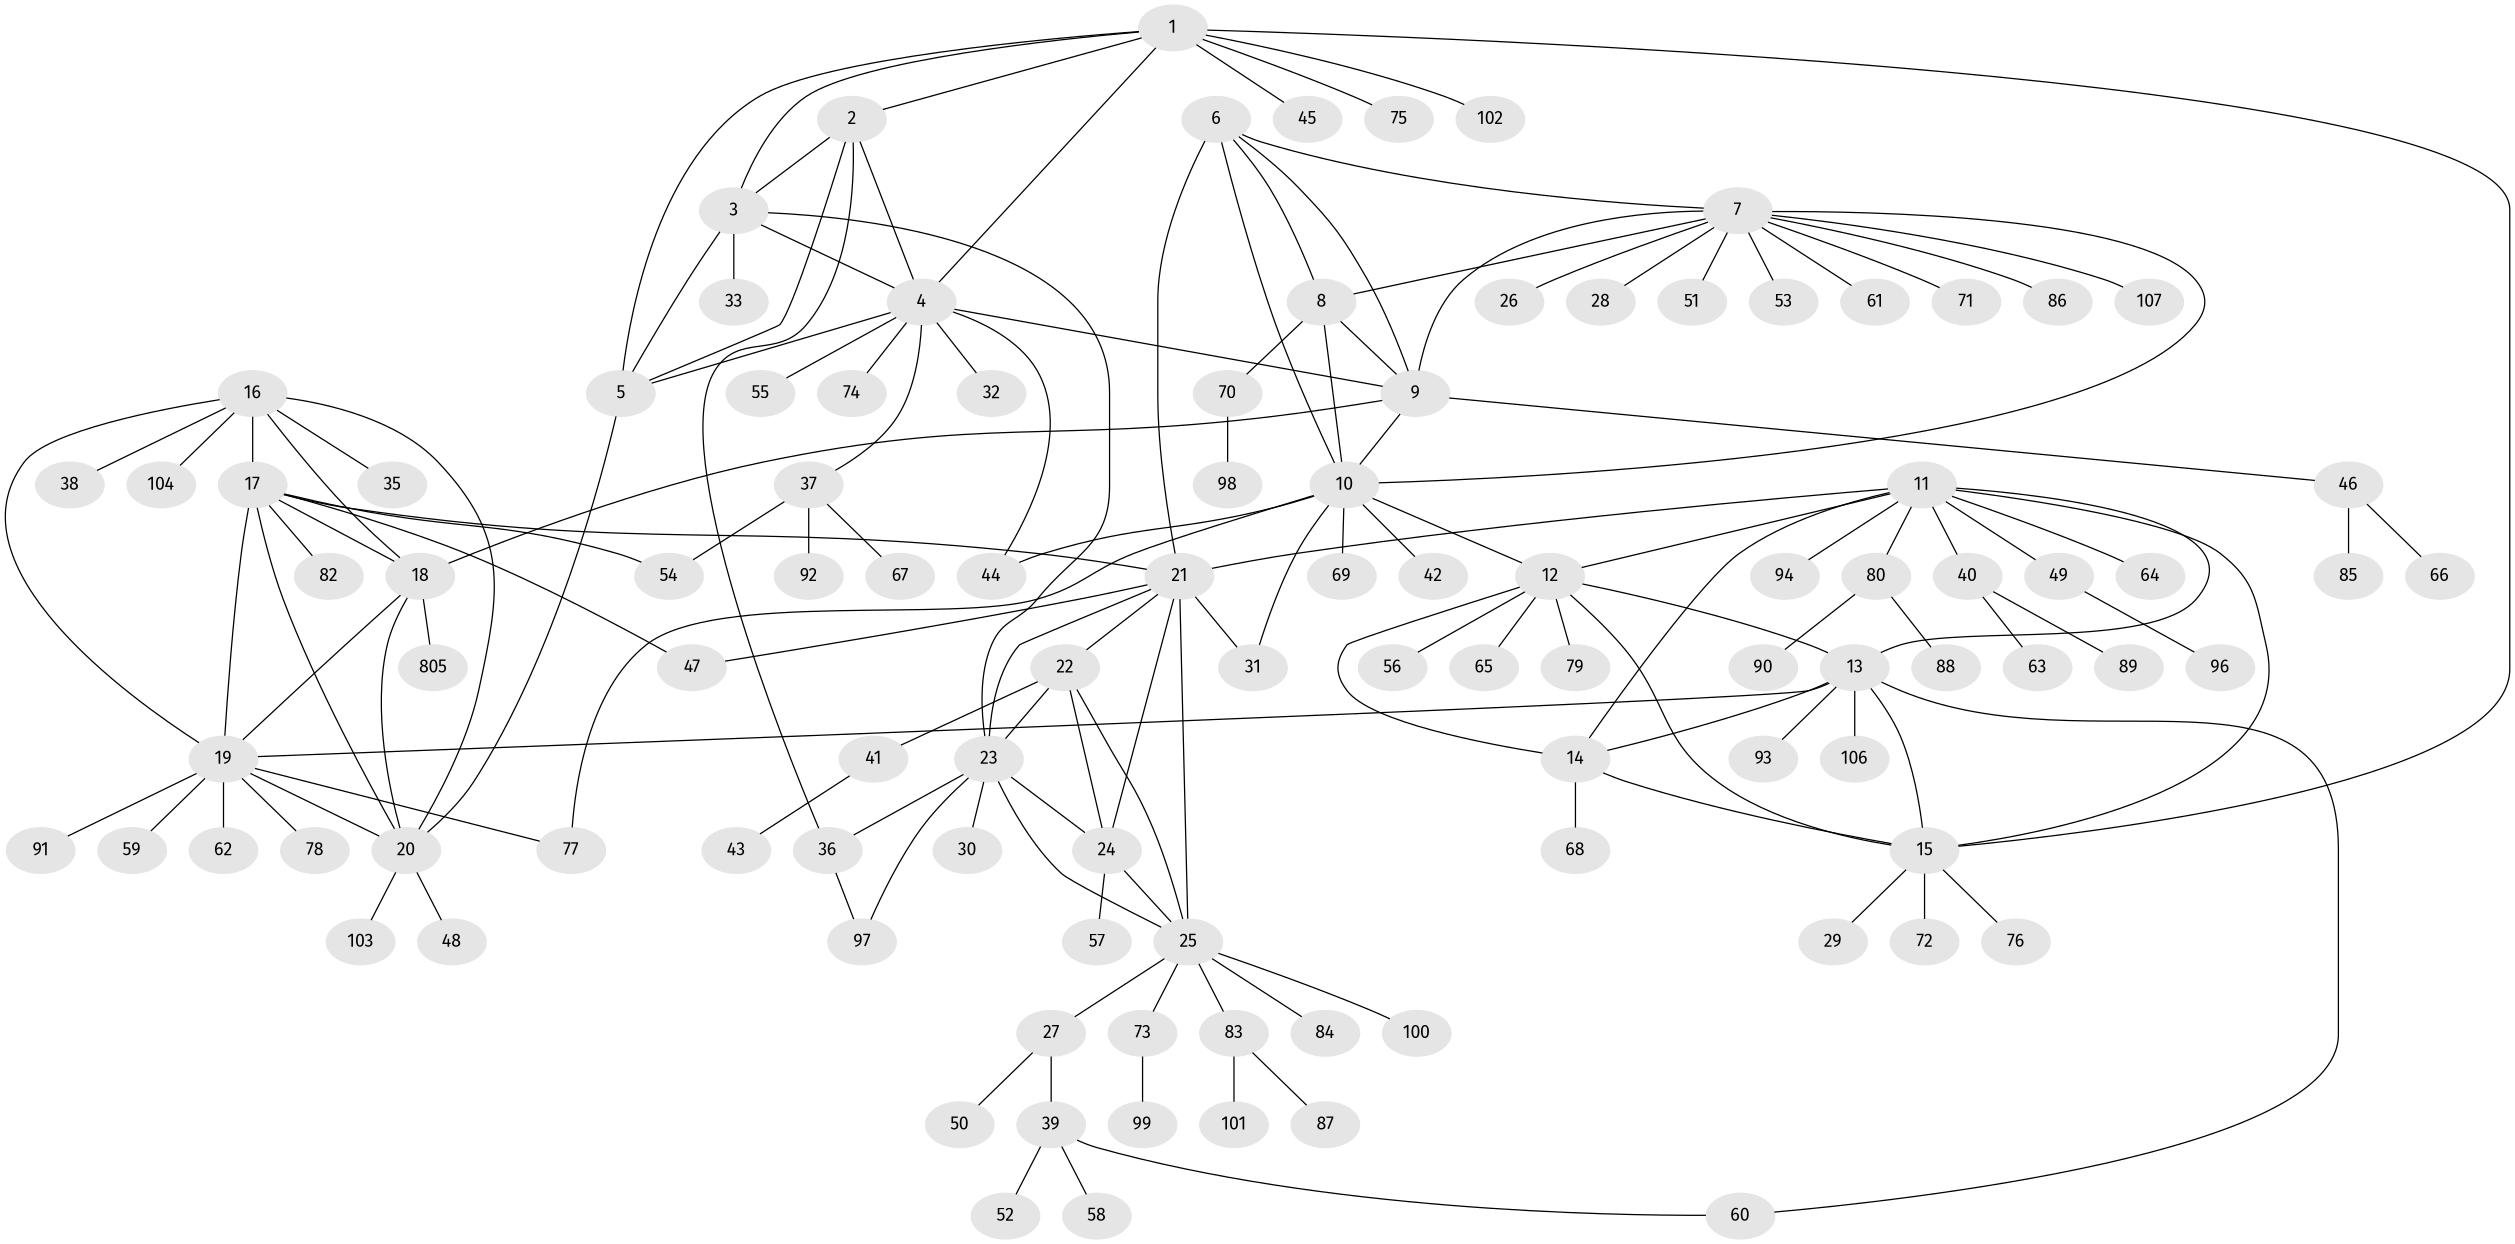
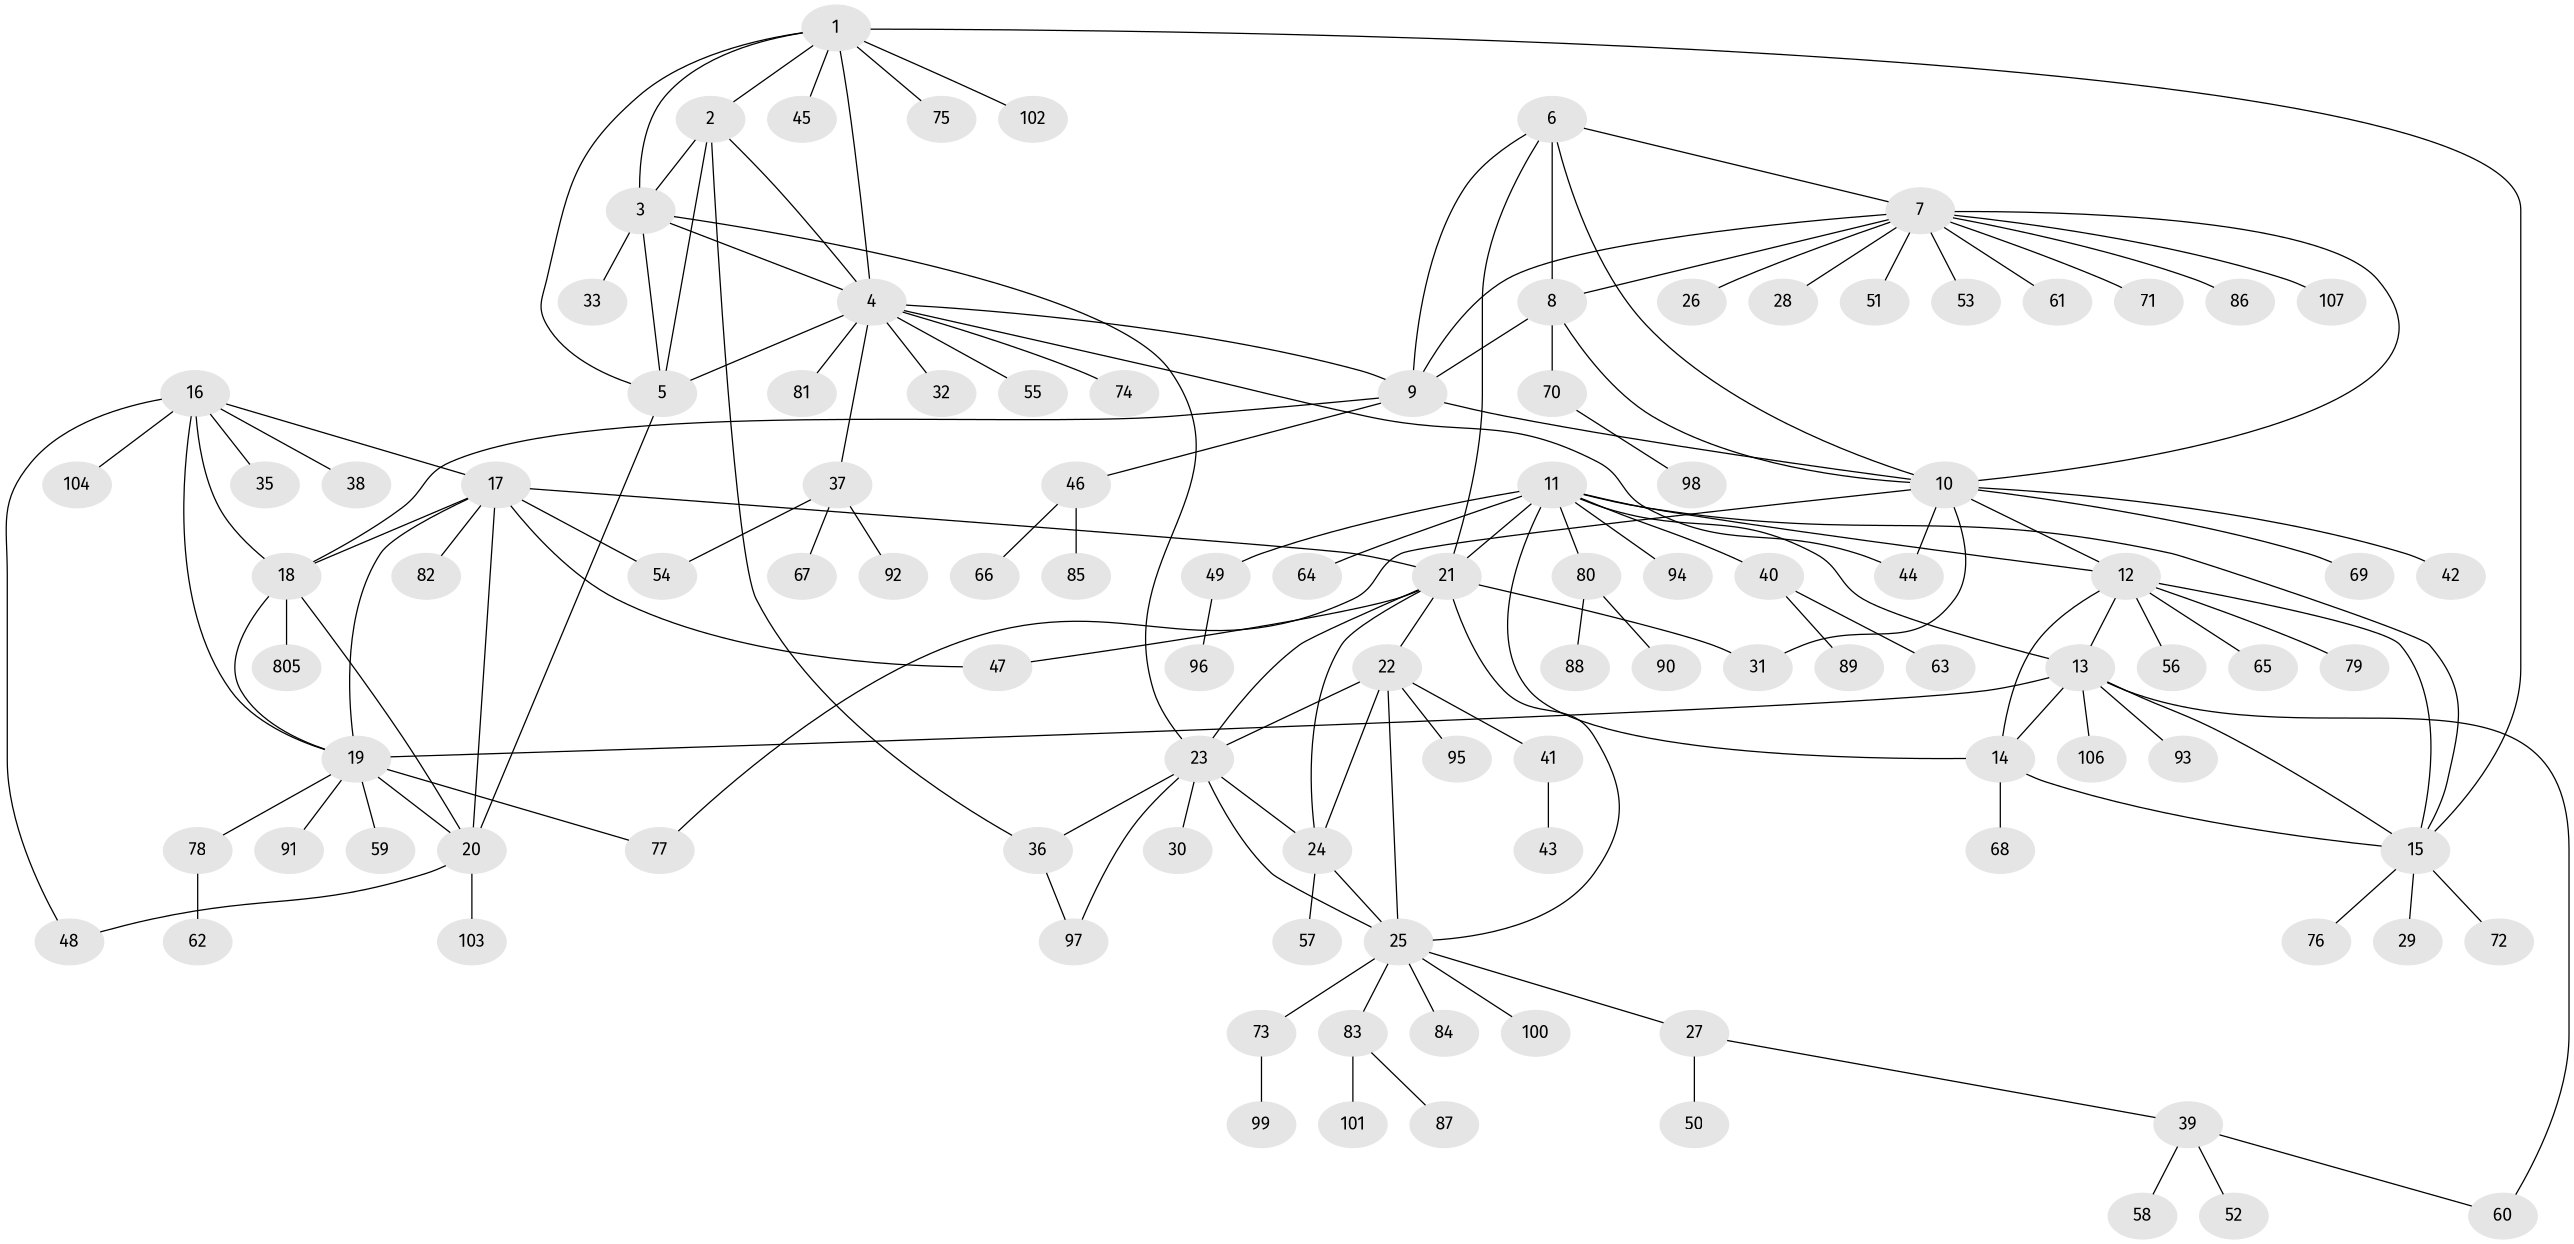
none -> (802, 394)
(493, 575) -> (7, 619)
none -> (1457, 759)
(223, 805) -> (198, 896)
